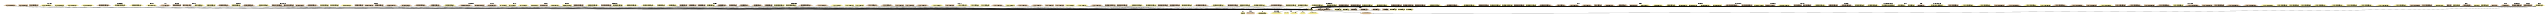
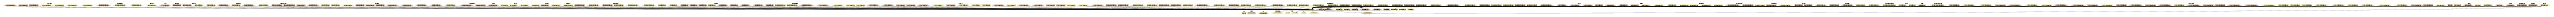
(289, 5) -> (289, 5)
(2485, 5) -> (2488, 5)
